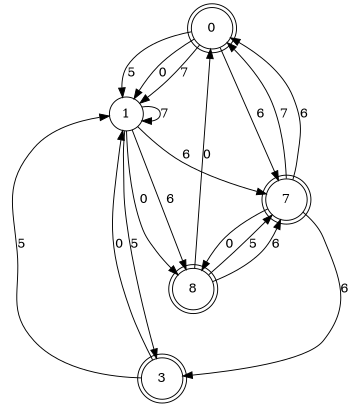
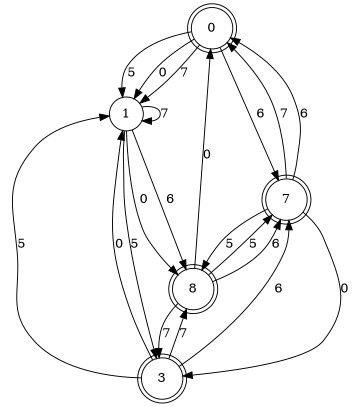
(193, 168) -> (247, 308)
(230, 244) -> (230, 244)
(345, 289) -> (345, 289)
none -> (163, 324)
none -> (176, 338)
